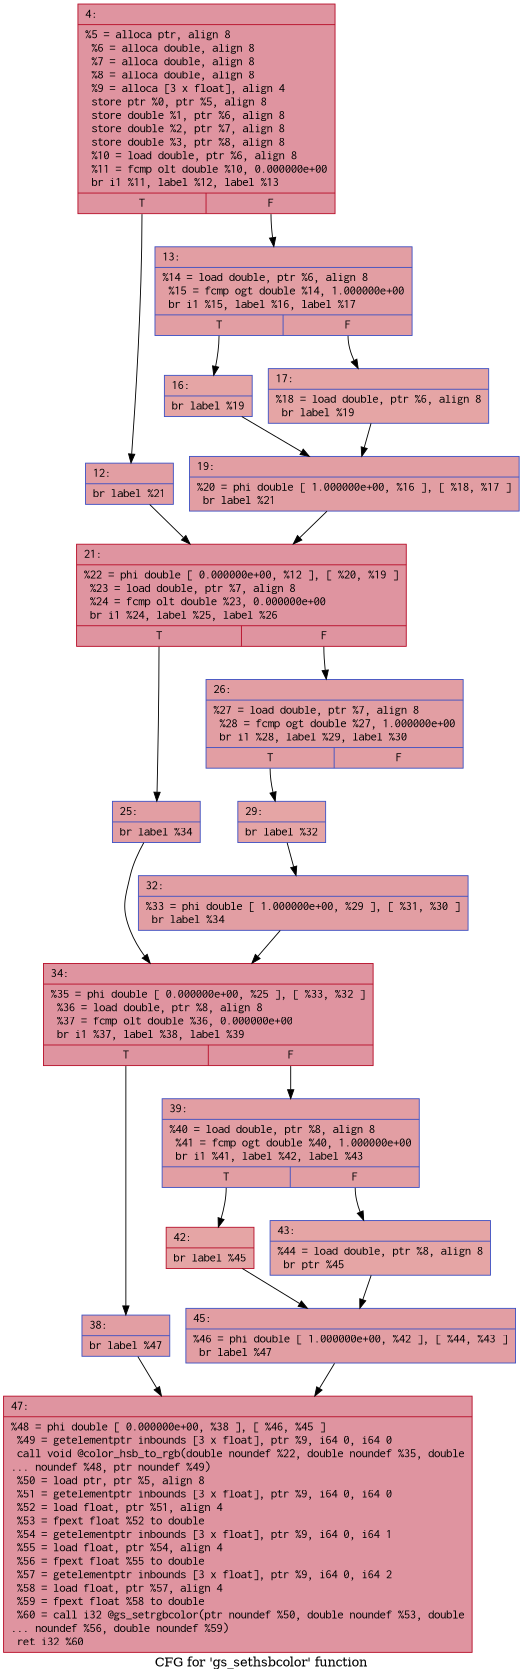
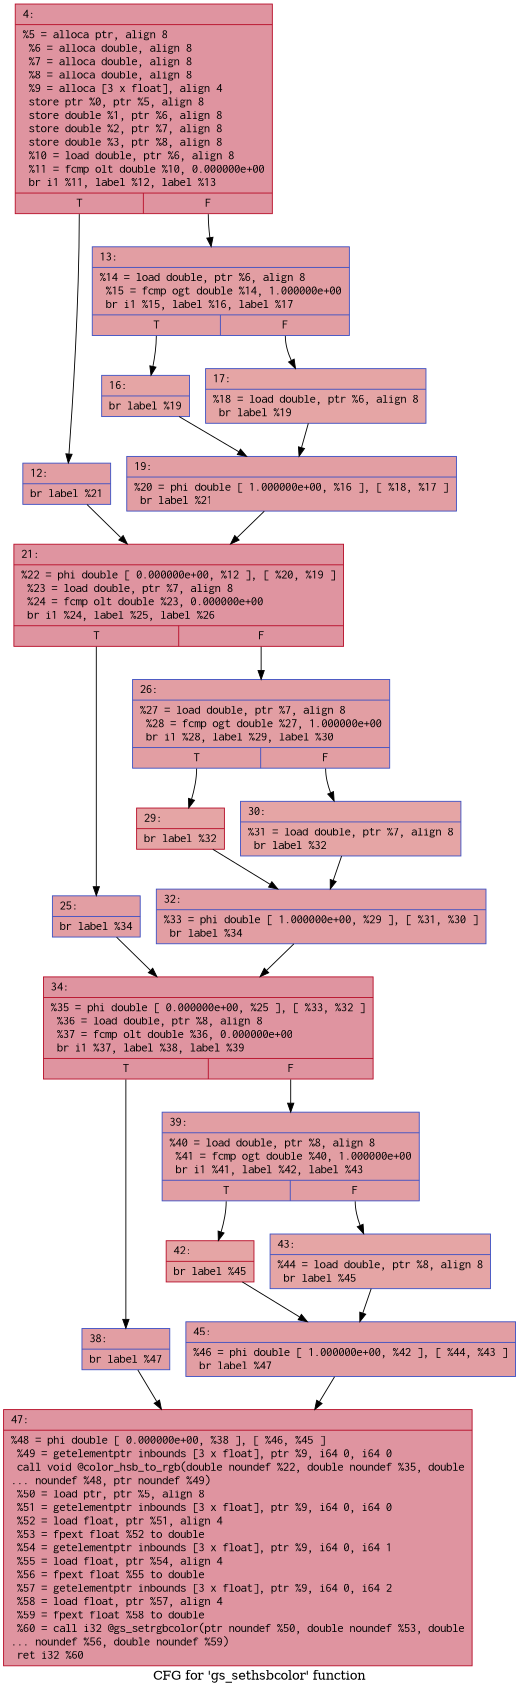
(282, 822) -> (181, 829)
none -> (351, 829)
(311, 1264) -> (317, 1278)
